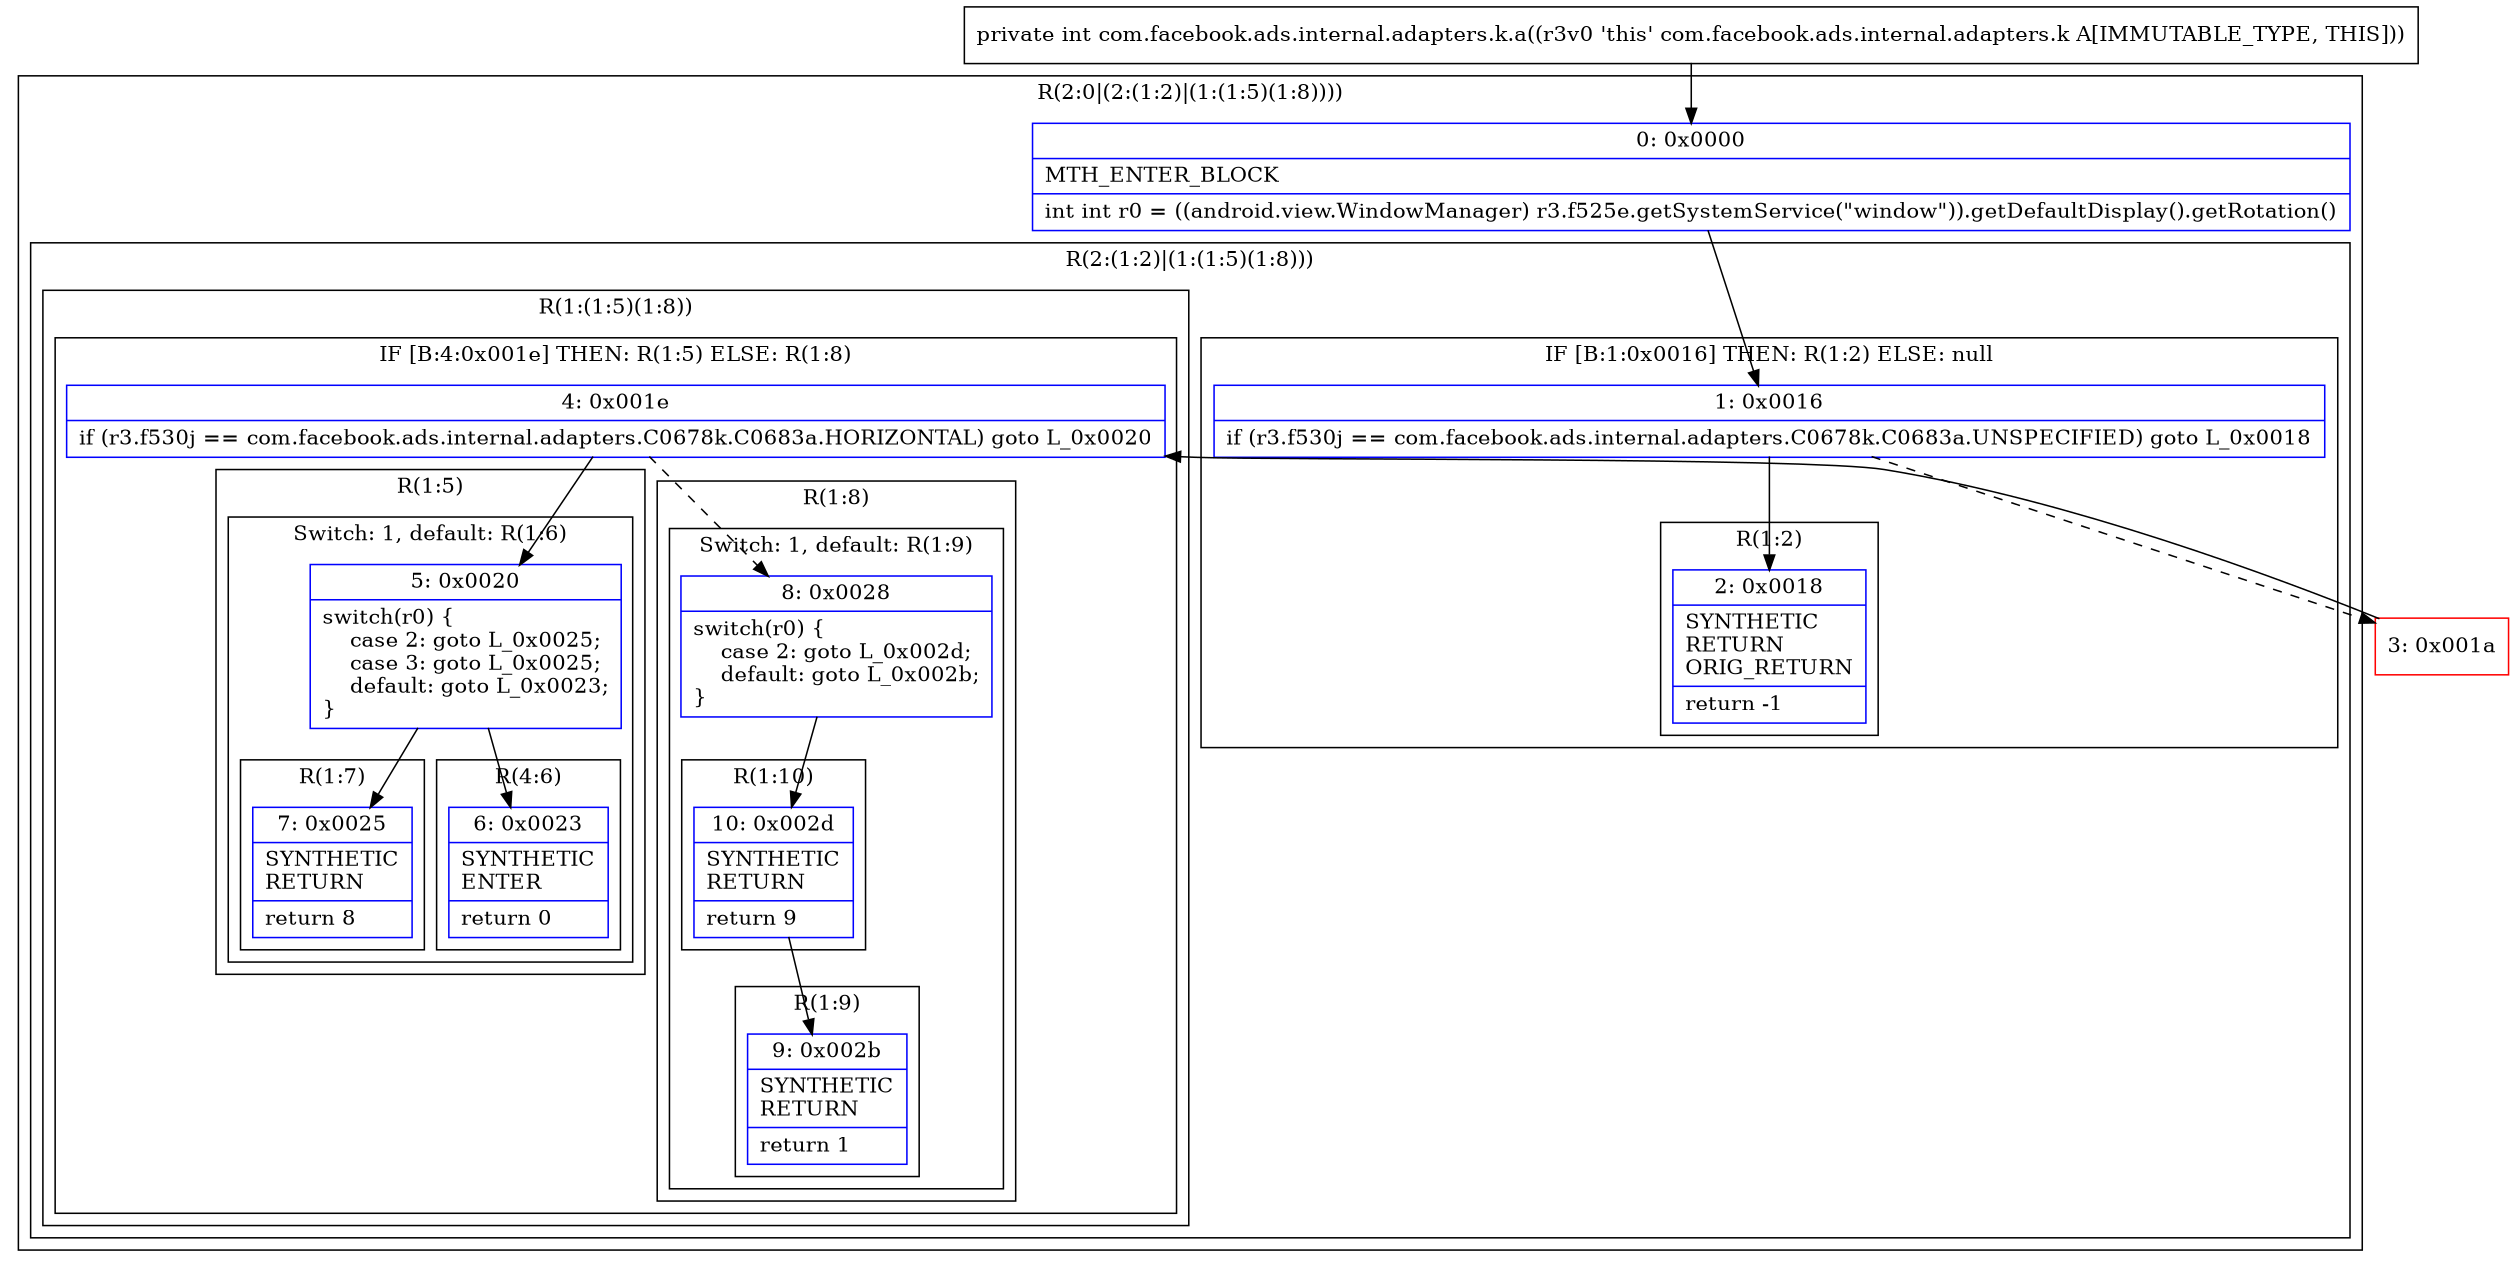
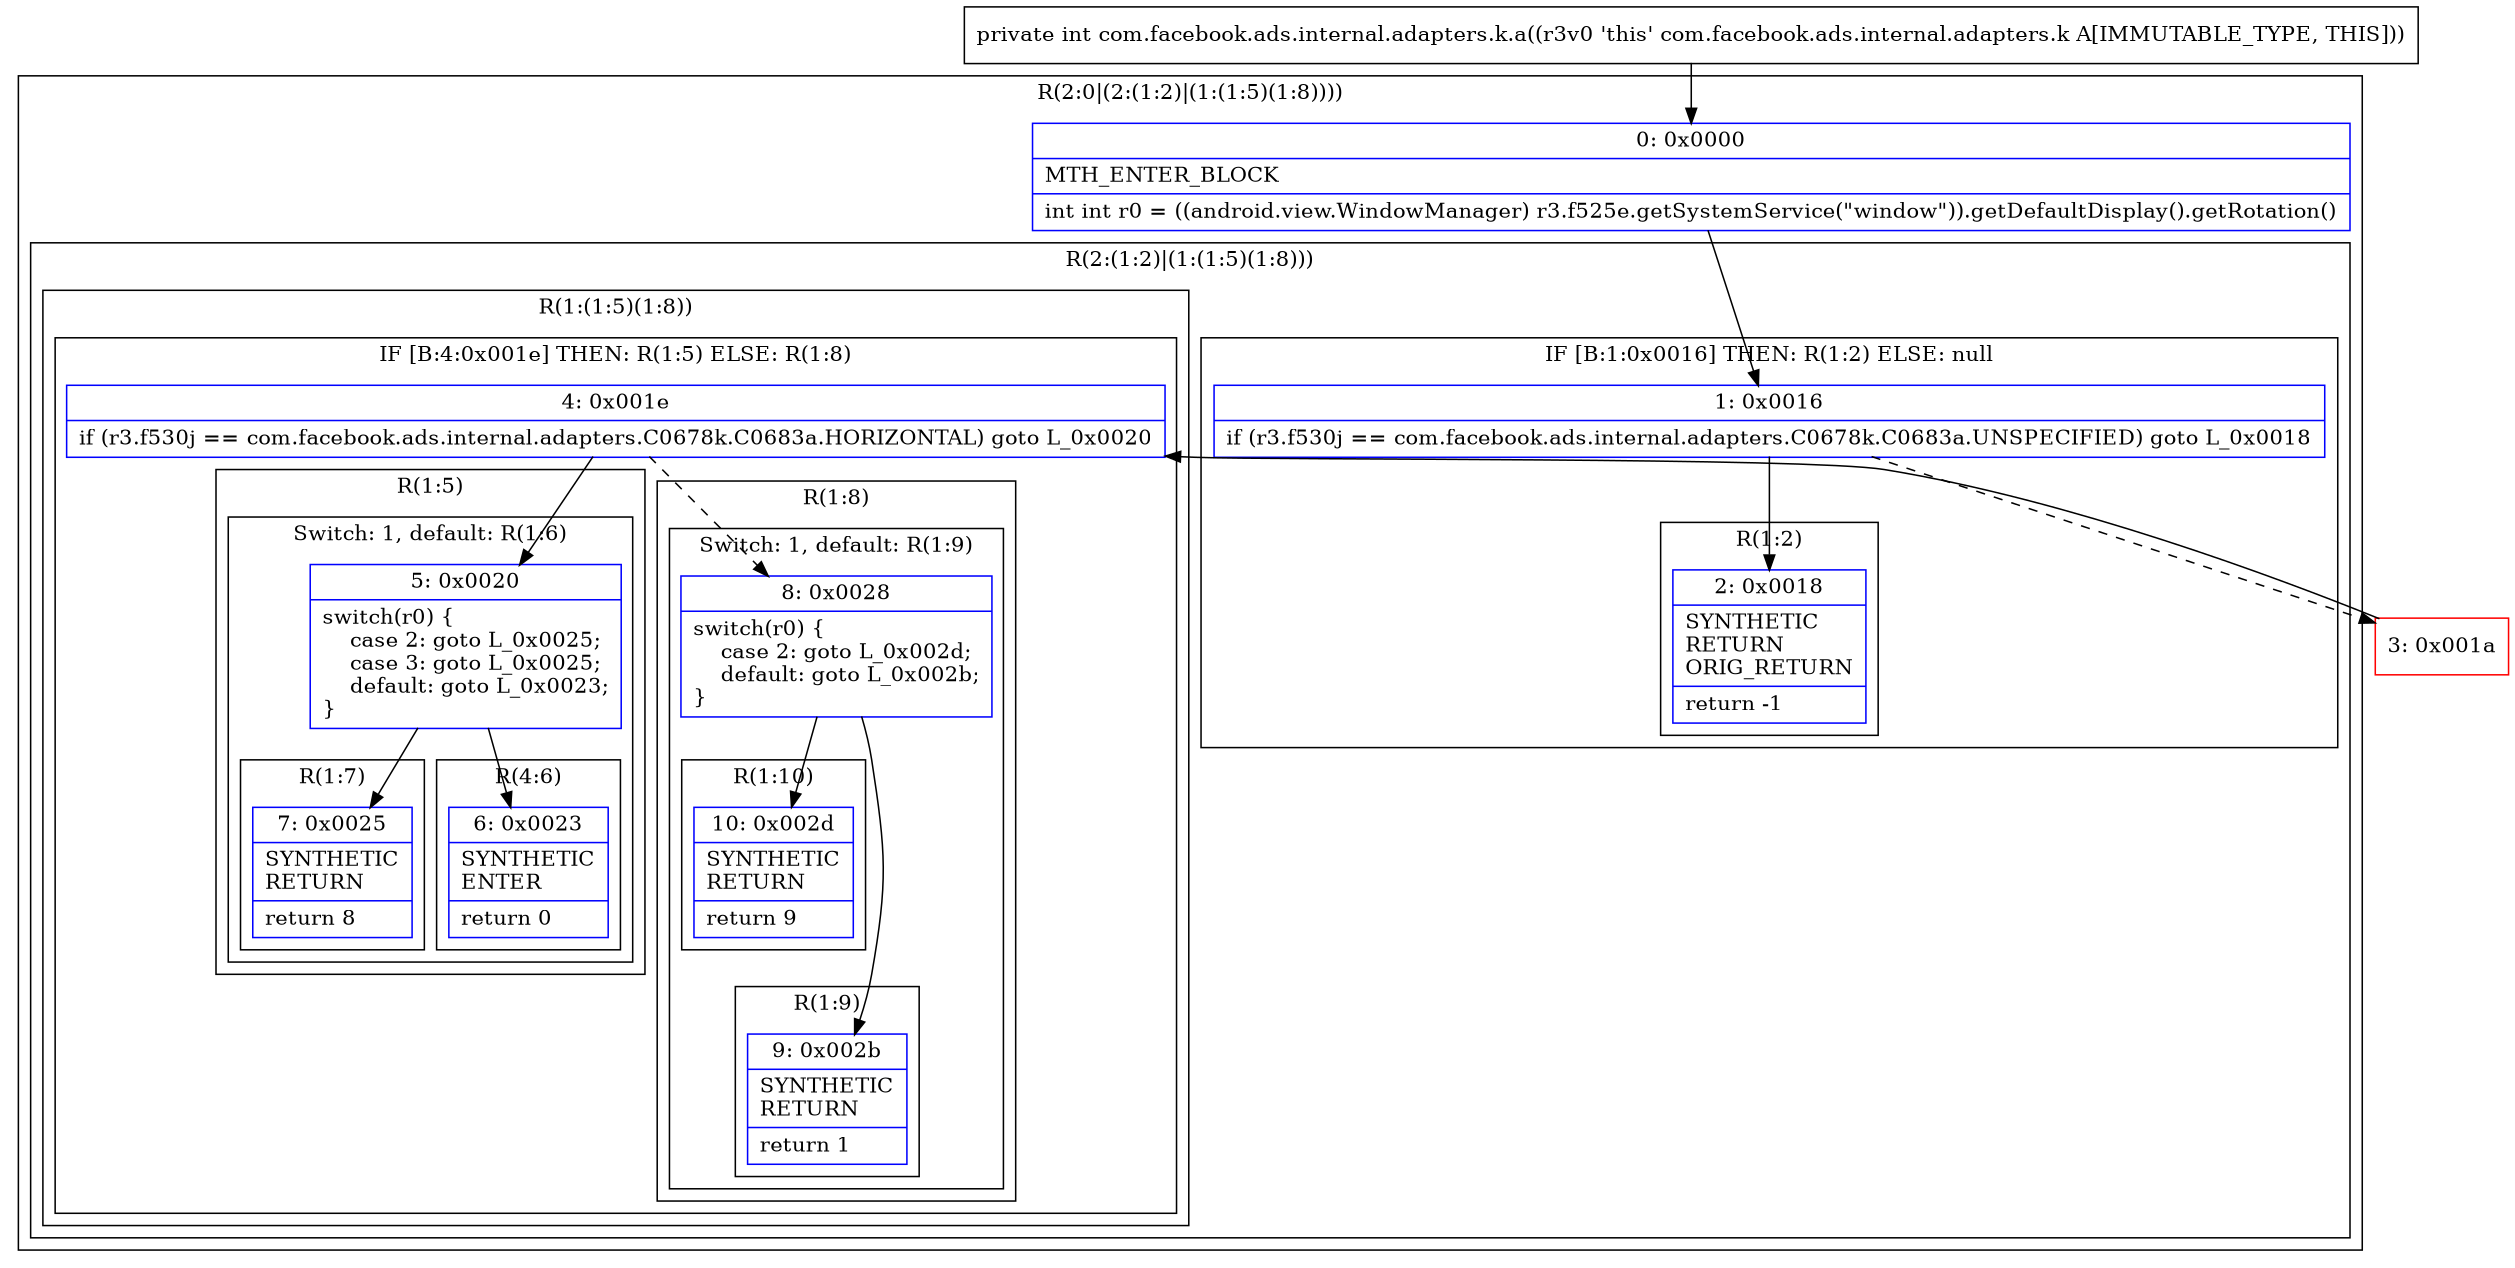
(798, 976) -> (883, 868)
